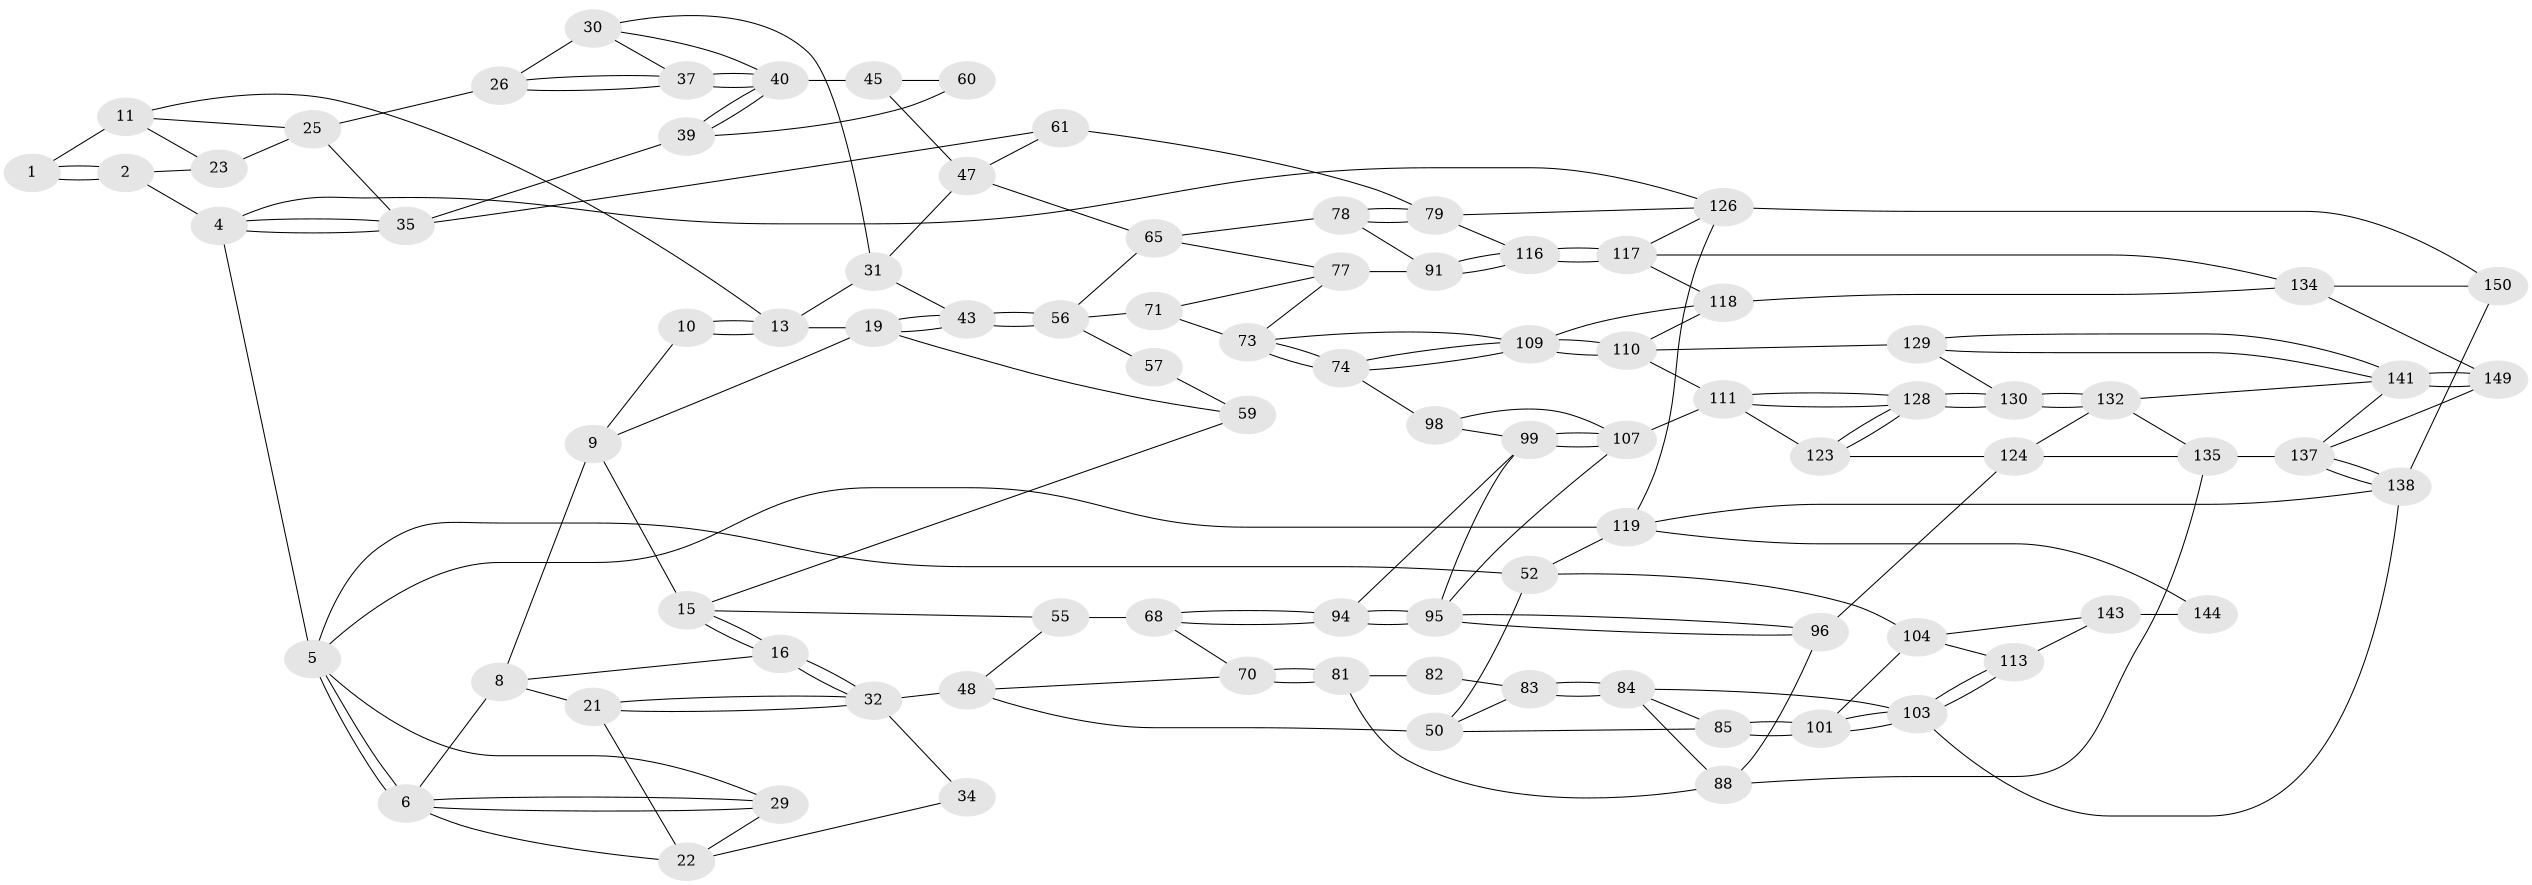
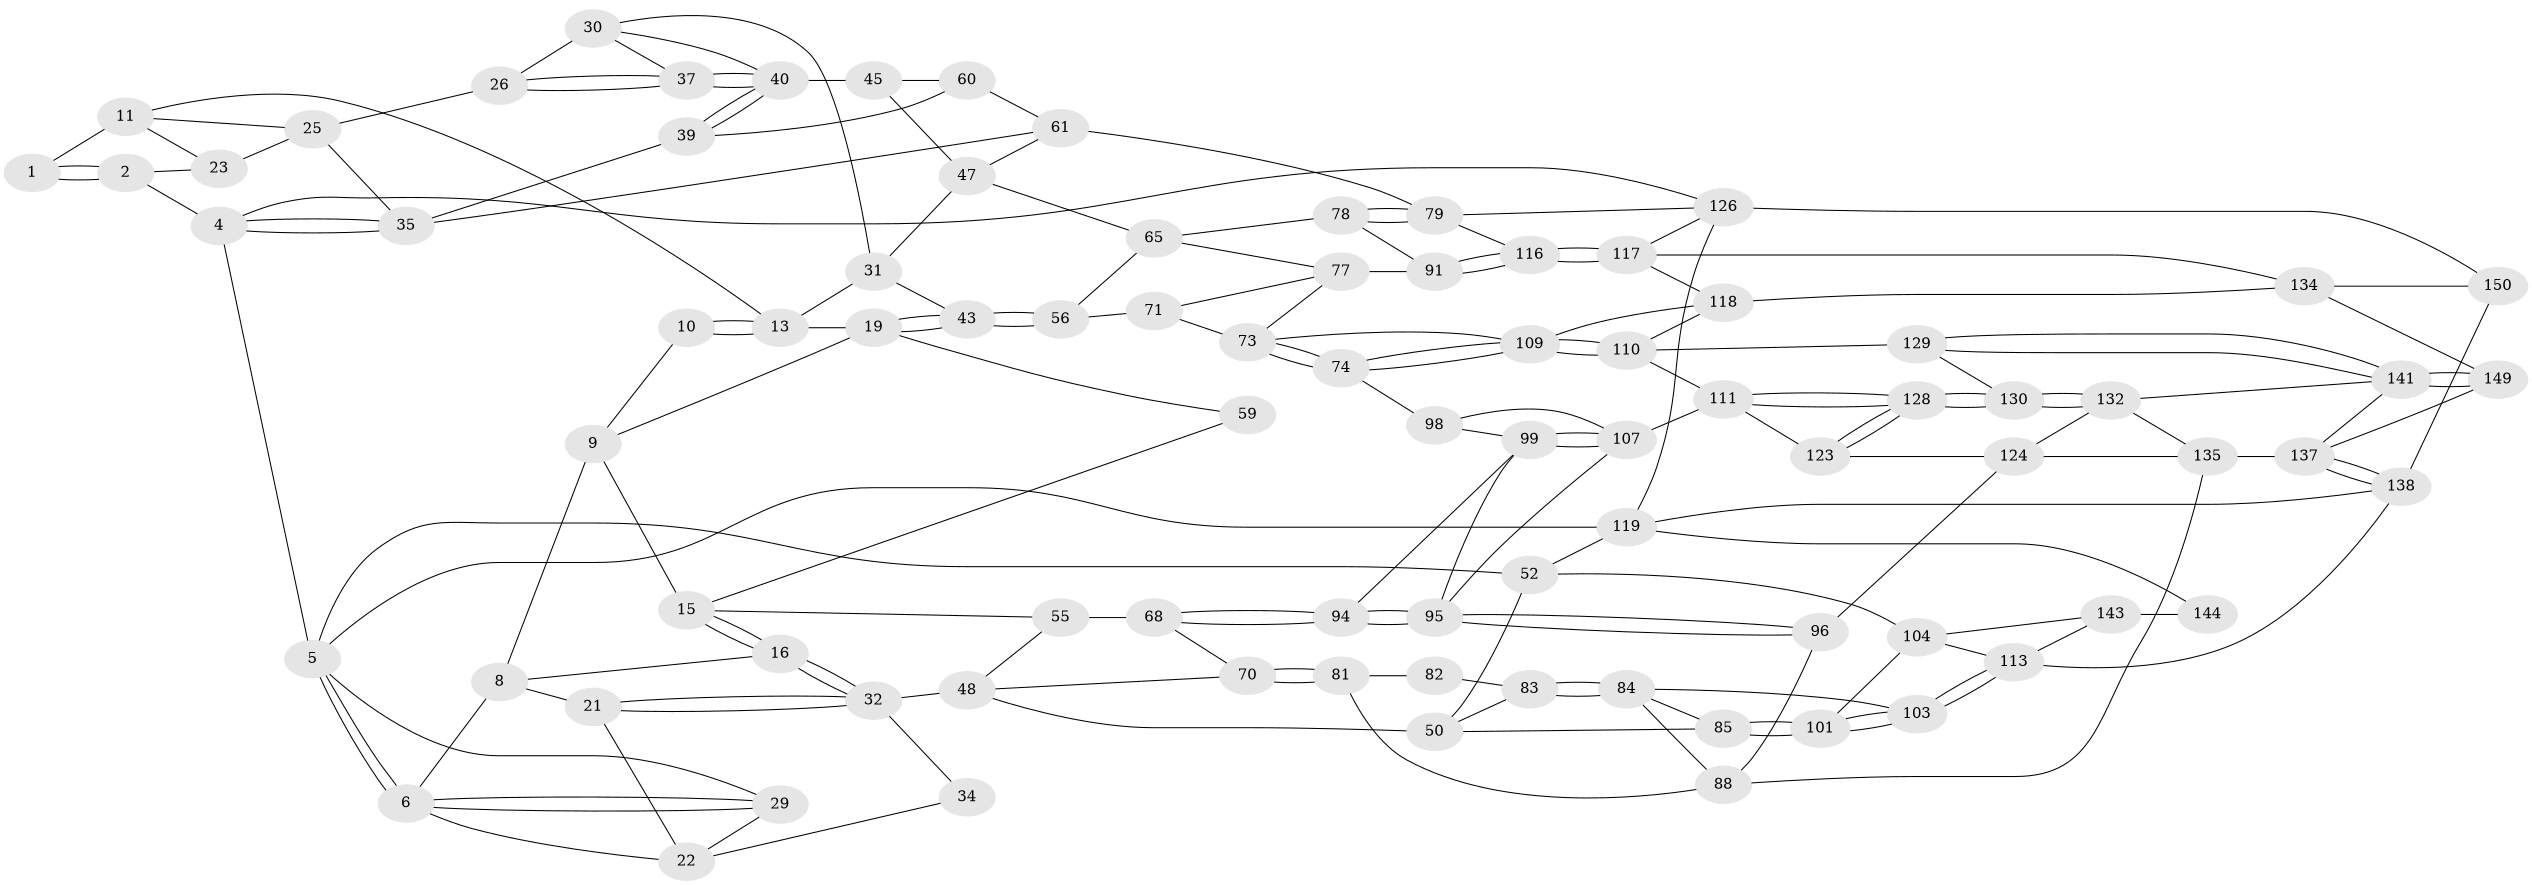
none -> (1014, 104)
(1154, 367) -> none
(2255, 806) -> (2242, 640)
